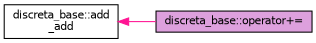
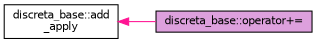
(61, 22) -> (61, 22)
